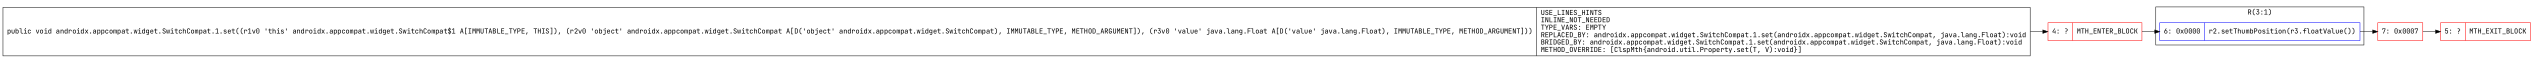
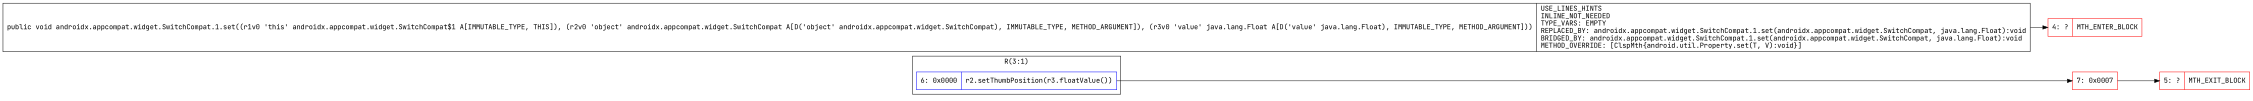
(2148, 32) -> none
